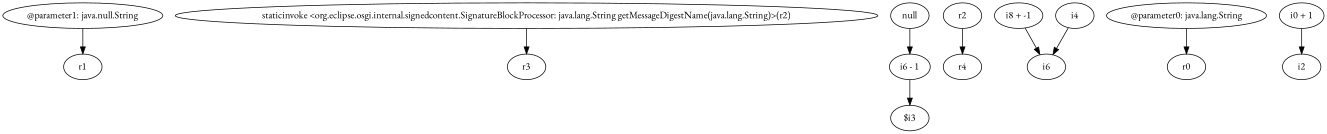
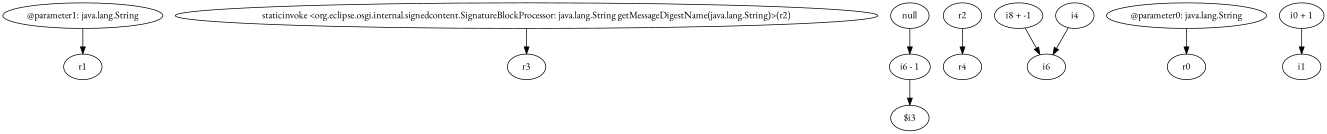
(83, 16) -> (83, 16)
(1302, 67) -> (1302, 67)
